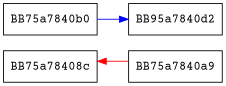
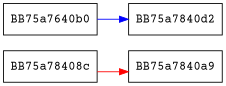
(50, 19) -> (50, 19)
(175, 19) -> (175, 19)
(117, 61) -> (108, 72)
